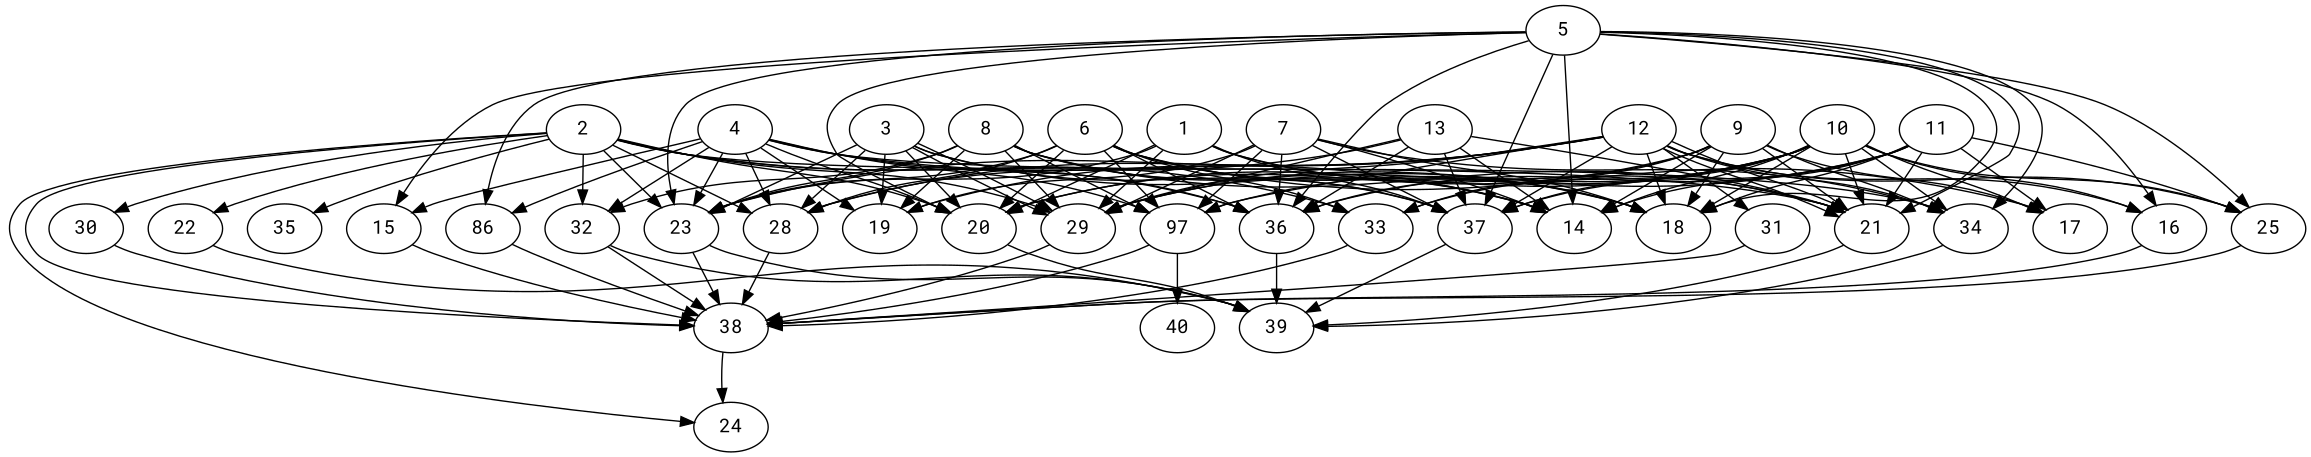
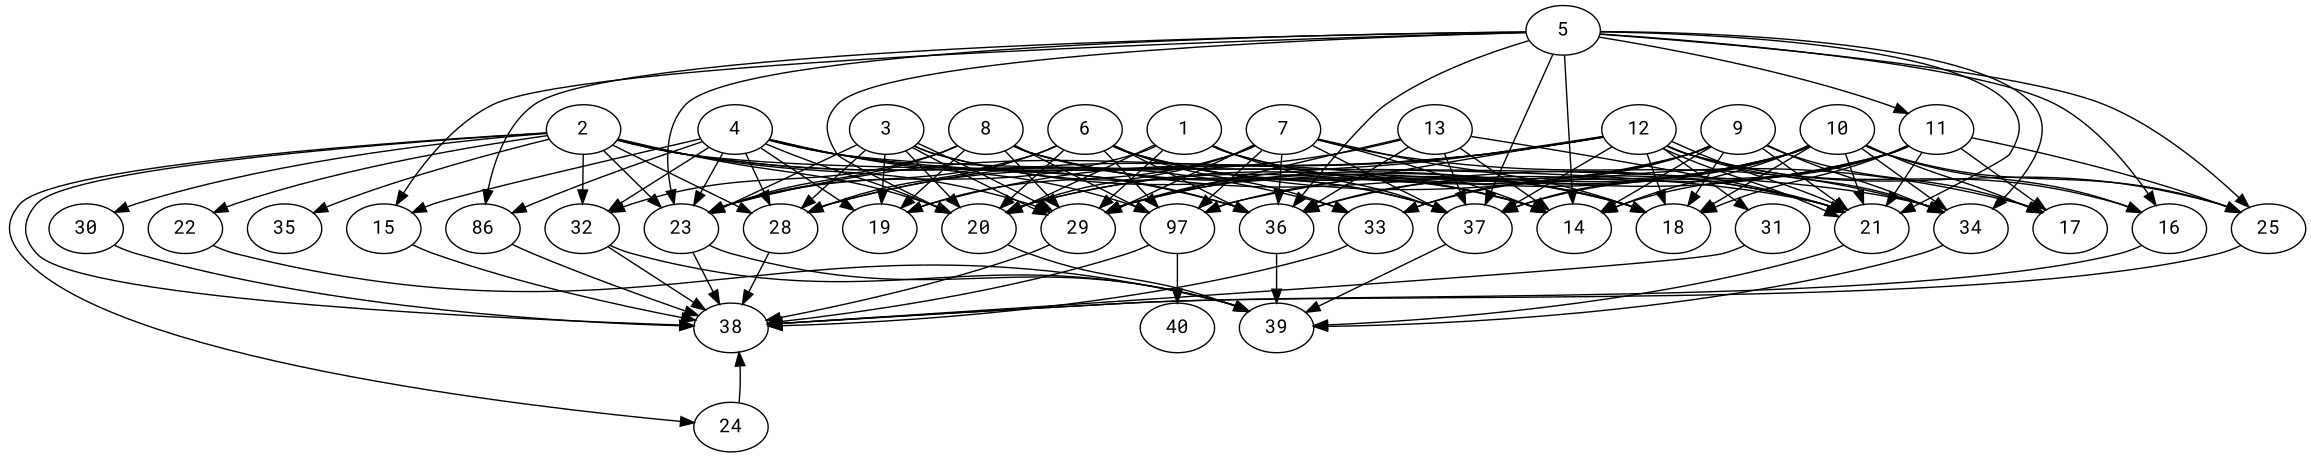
(1964, 88) -> (1749, 66)
none -> (1138, 178)
(722, 370) -> (740, 384)
